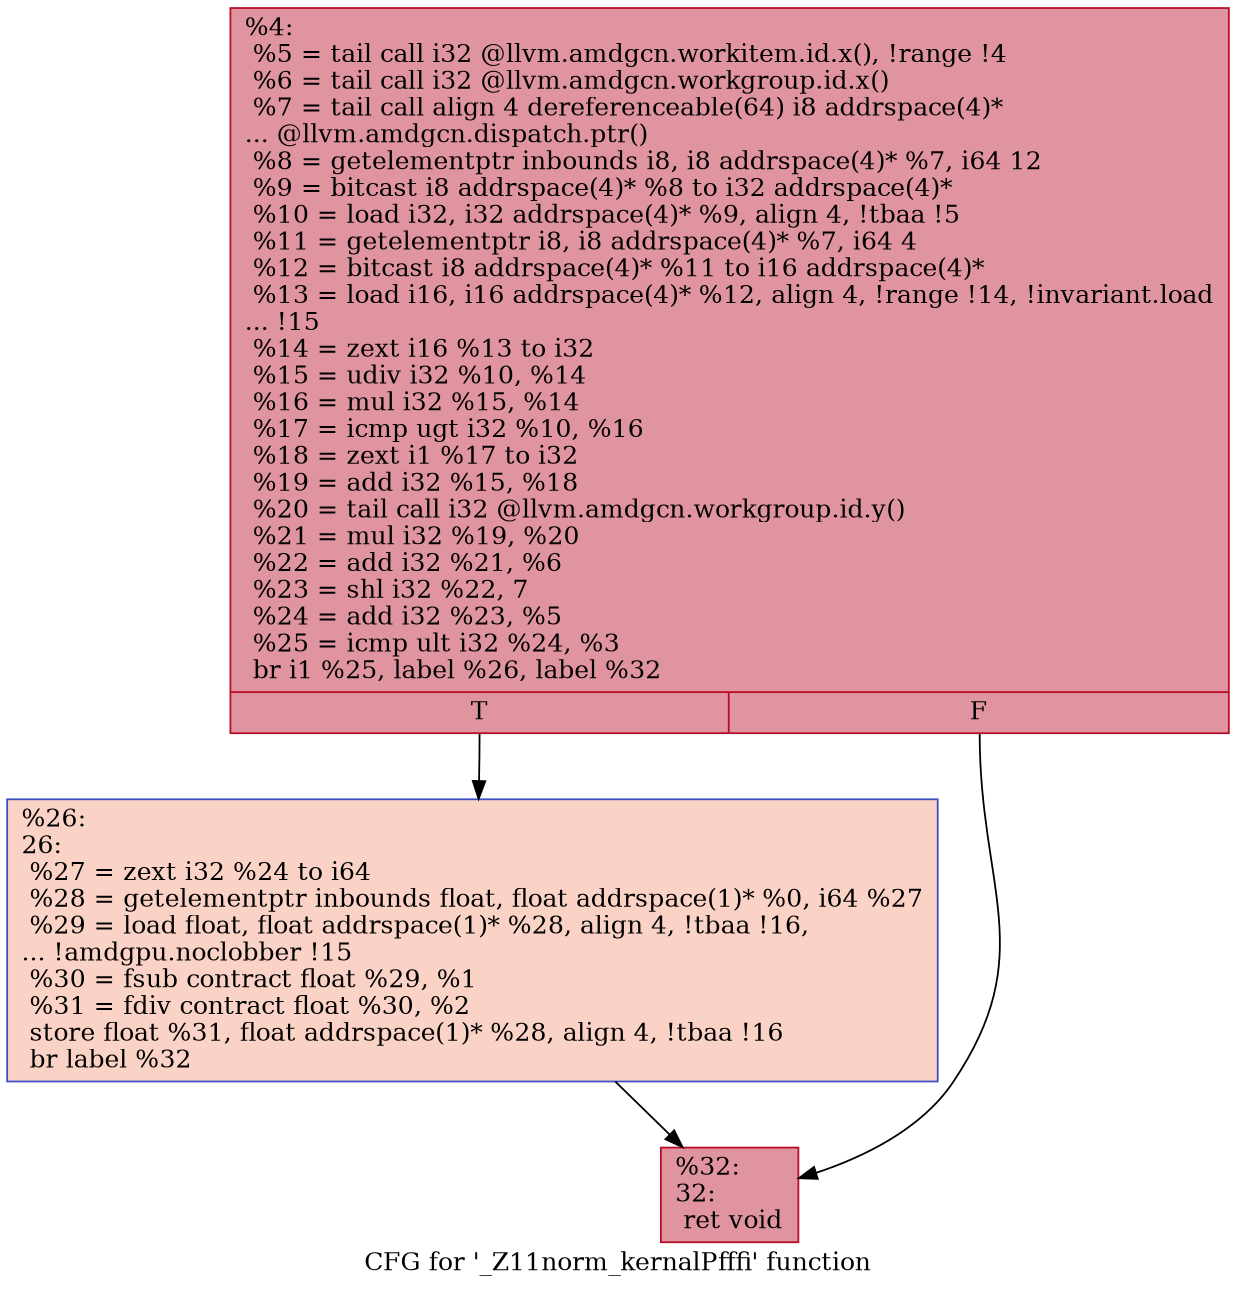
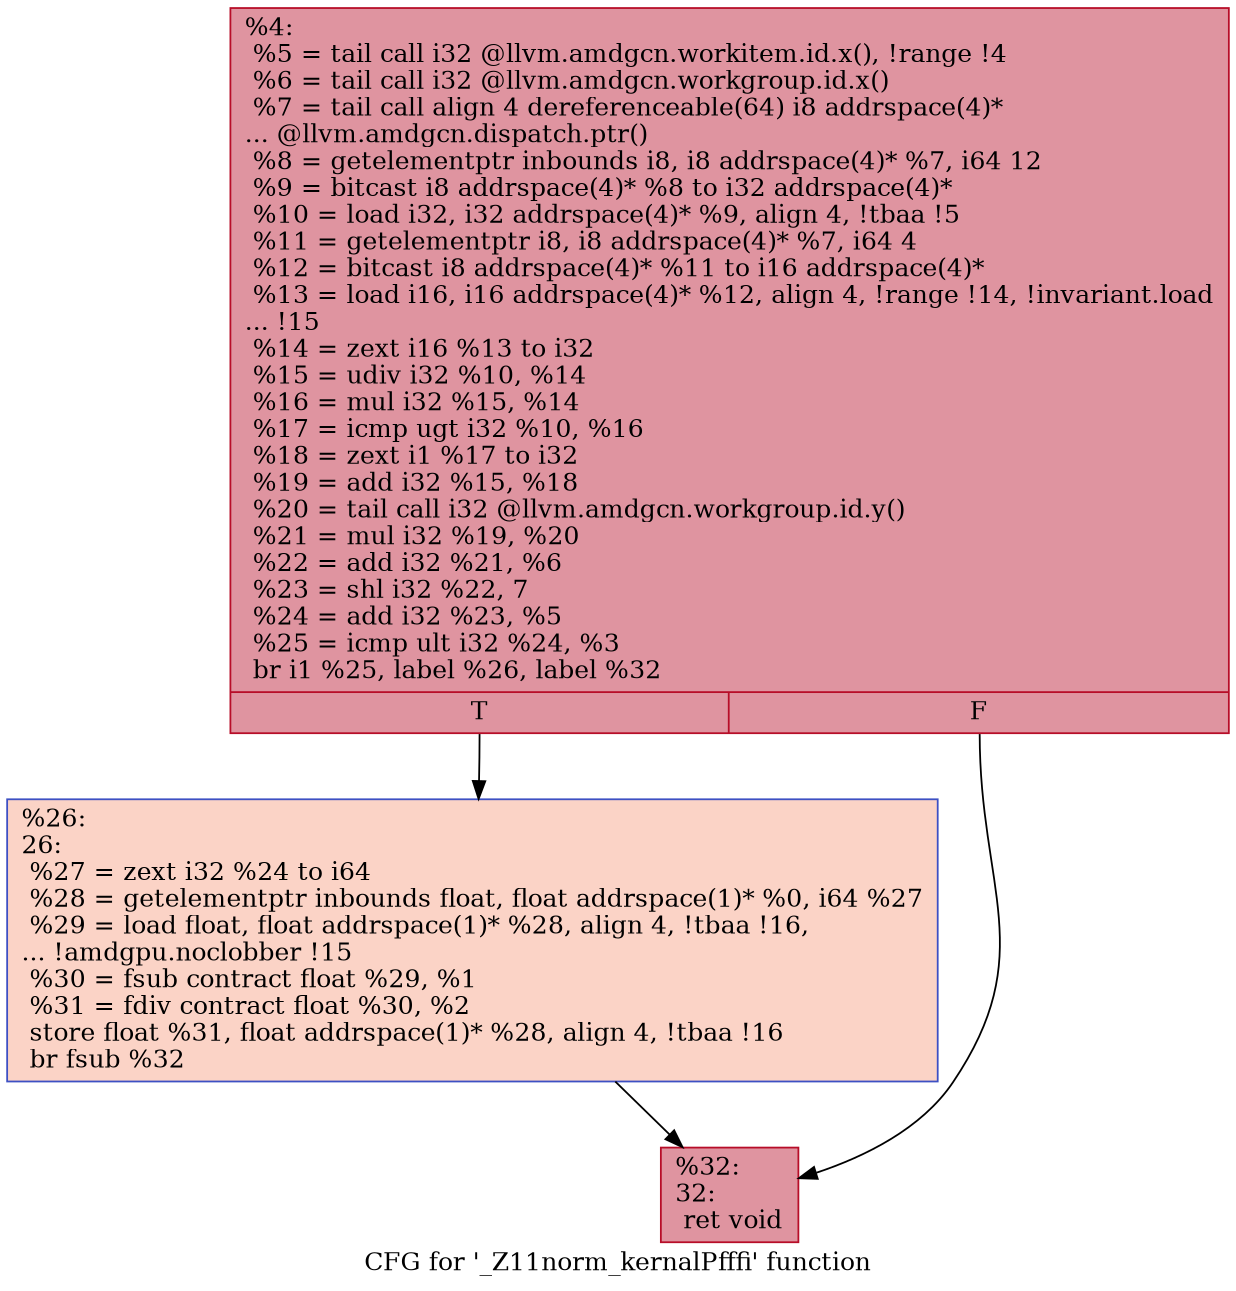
(107, 1060) -> (104, 1060)
